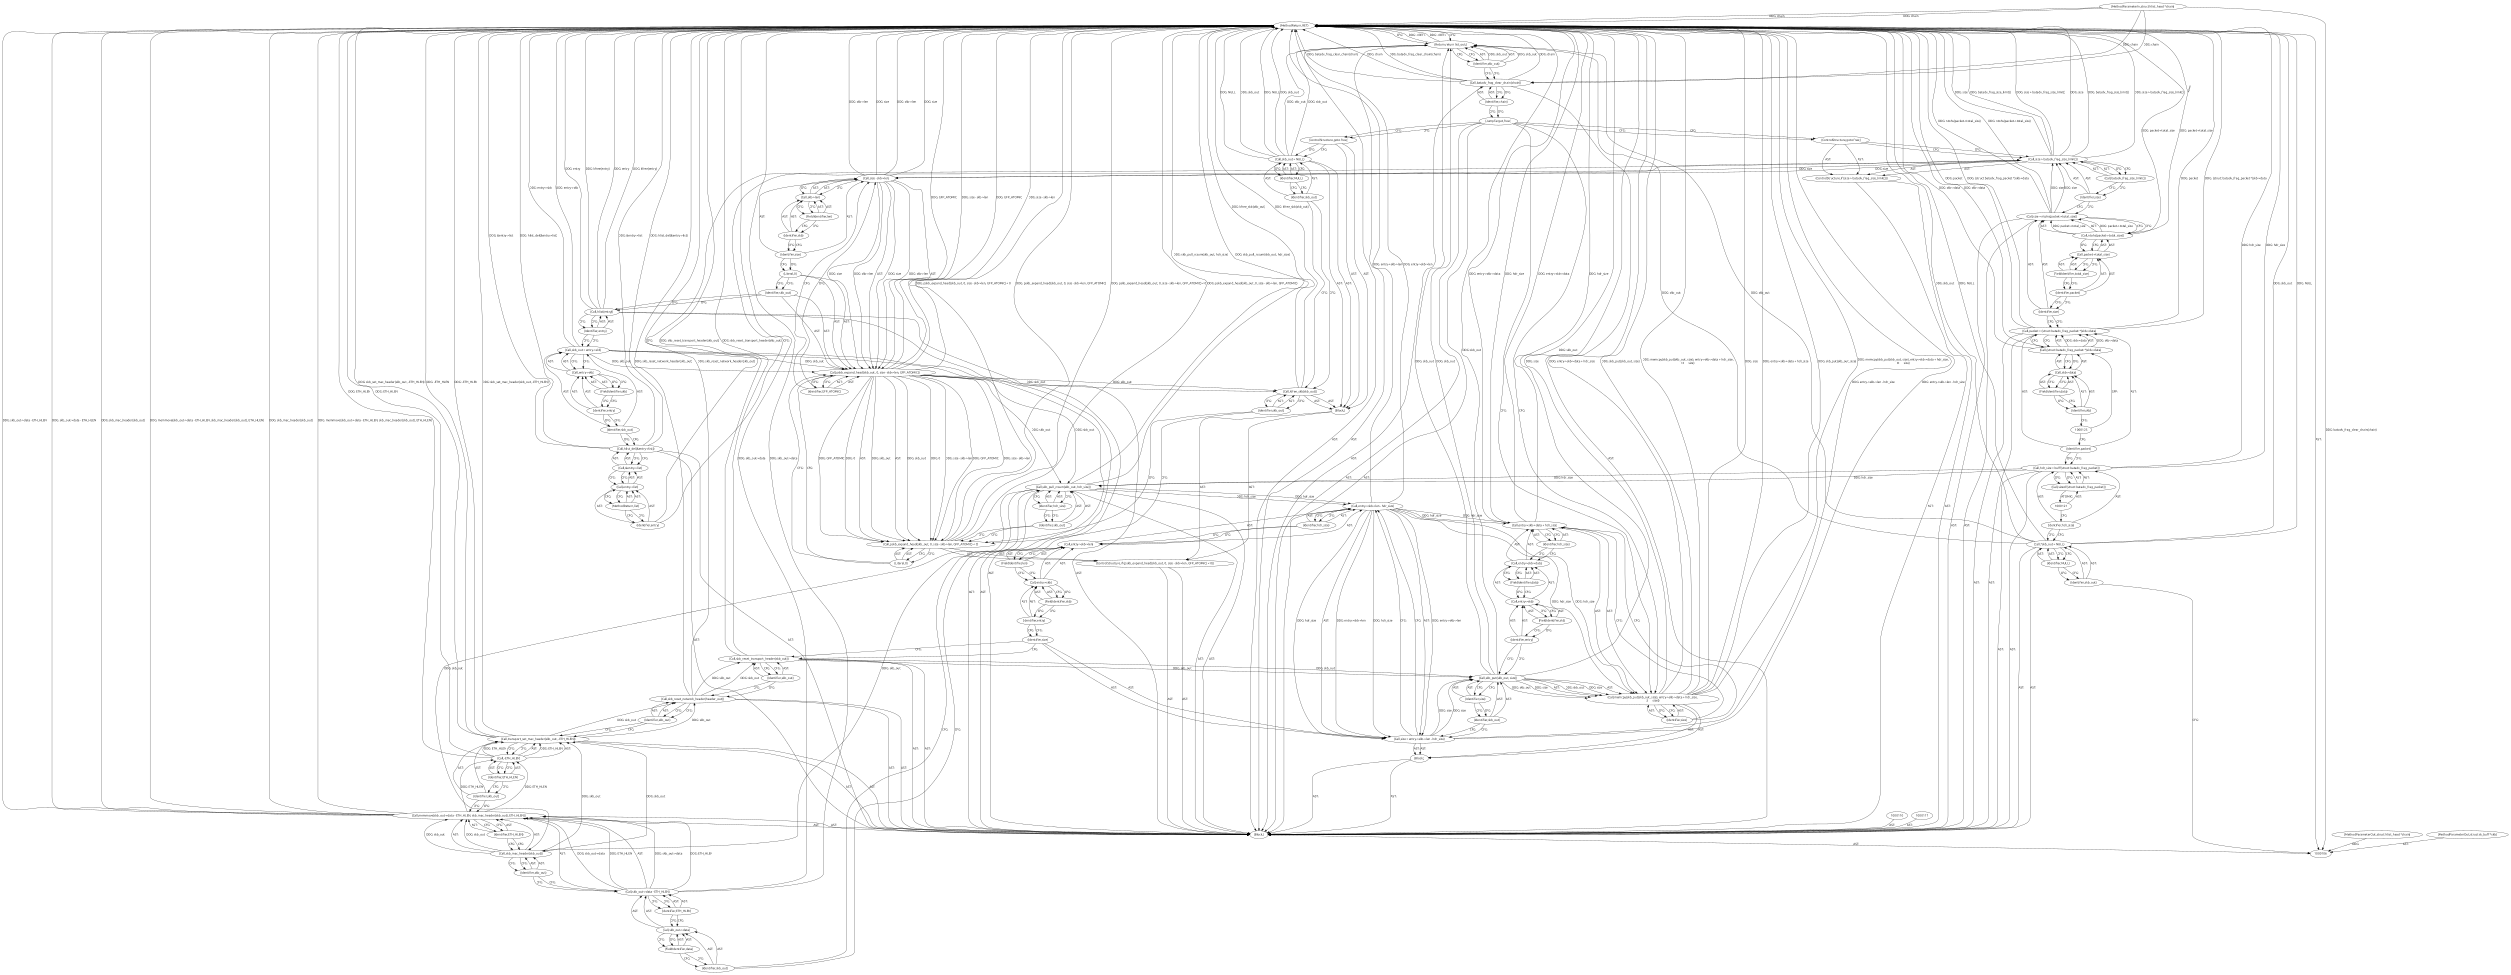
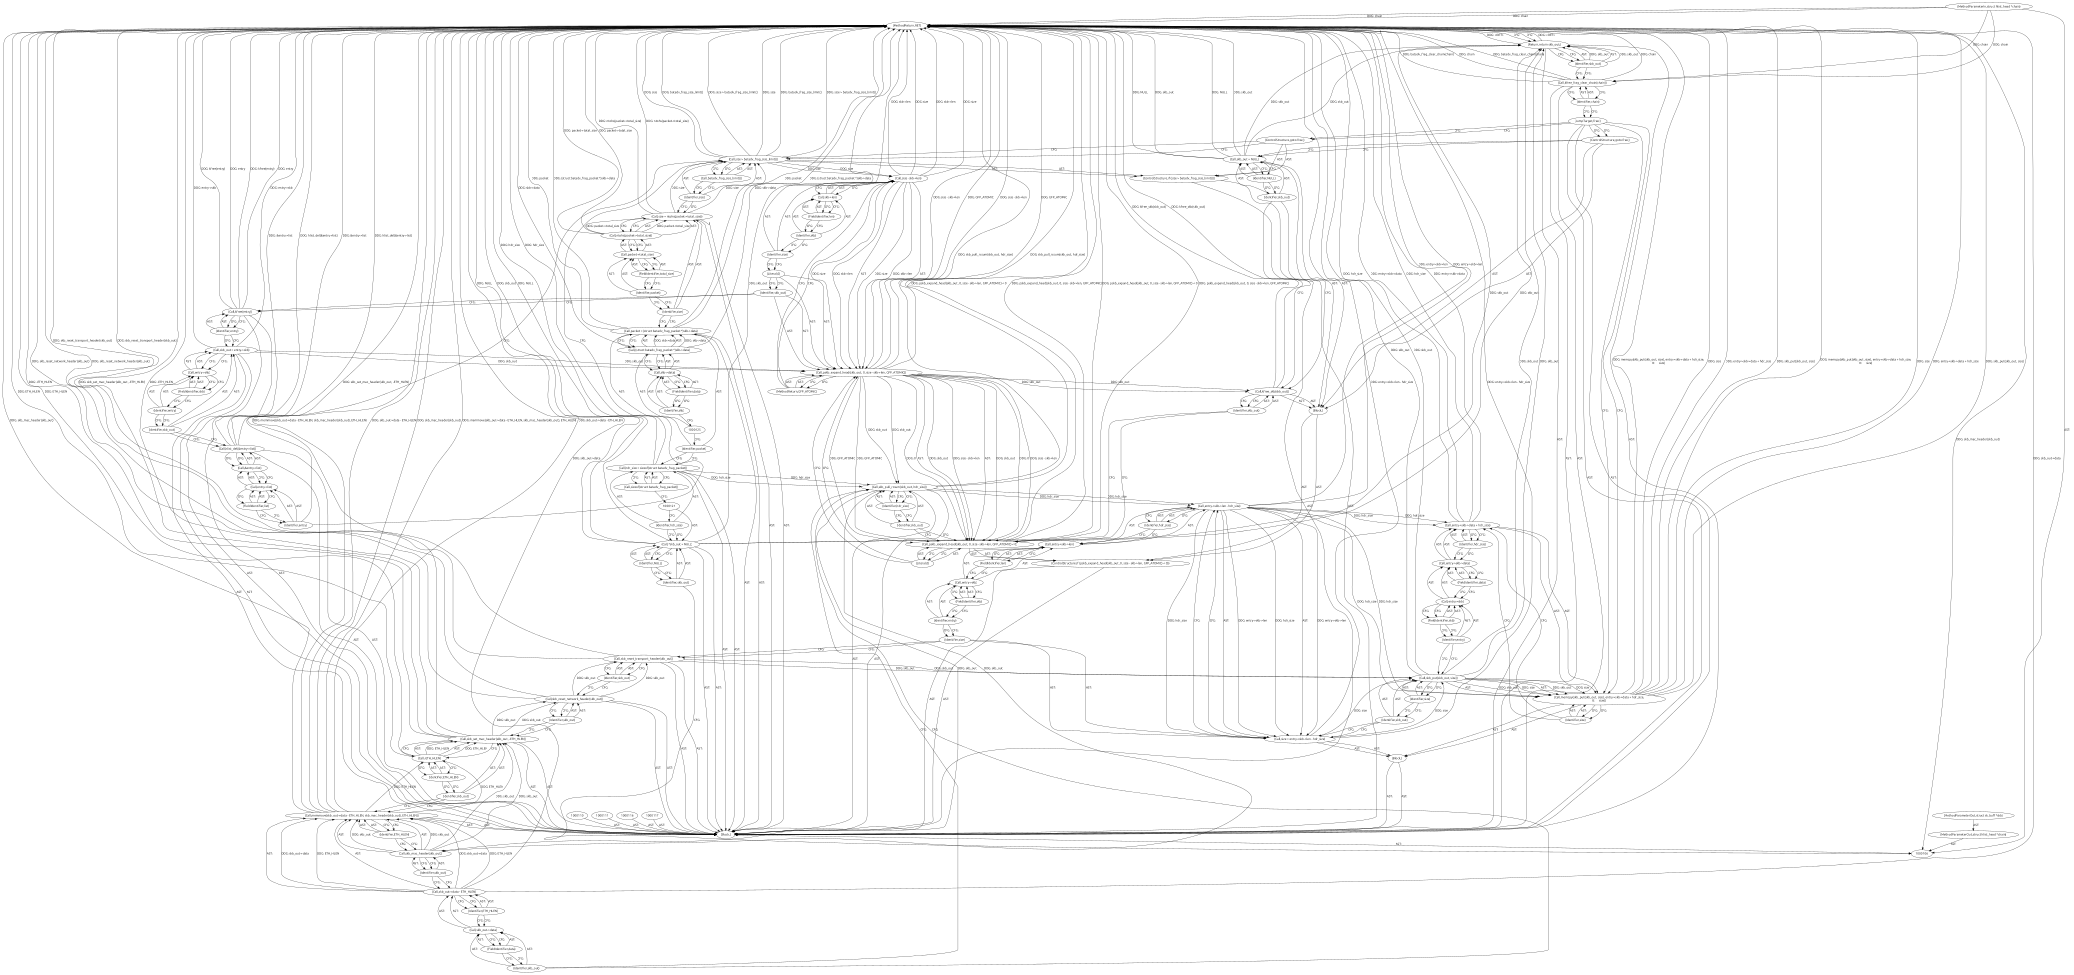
(1451, 45) -> (1545, 45)
(1496, 83) -> (1582, 83)
(602, 312) -> (240, 312)
(824, 392) -> (797, 392)
(2115, 392) -> (643, 392)
(2351, 430) -> (2068, 430)
(2319, 439) -> (1978, 439)
(2067, 468) -> (653, 468)
(2068, 497) -> (665, 497)
(2073, 499) -> (691, 522)
(626, 506) -> (256, 506)
(693, 699) -> (574, 699)
(538, 739) -> (493, 739)
none -> (602, 816)
none -> (627, 816)
(2356, 844) -> (1954, 844)
(2388, 845) -> (1973, 824)
